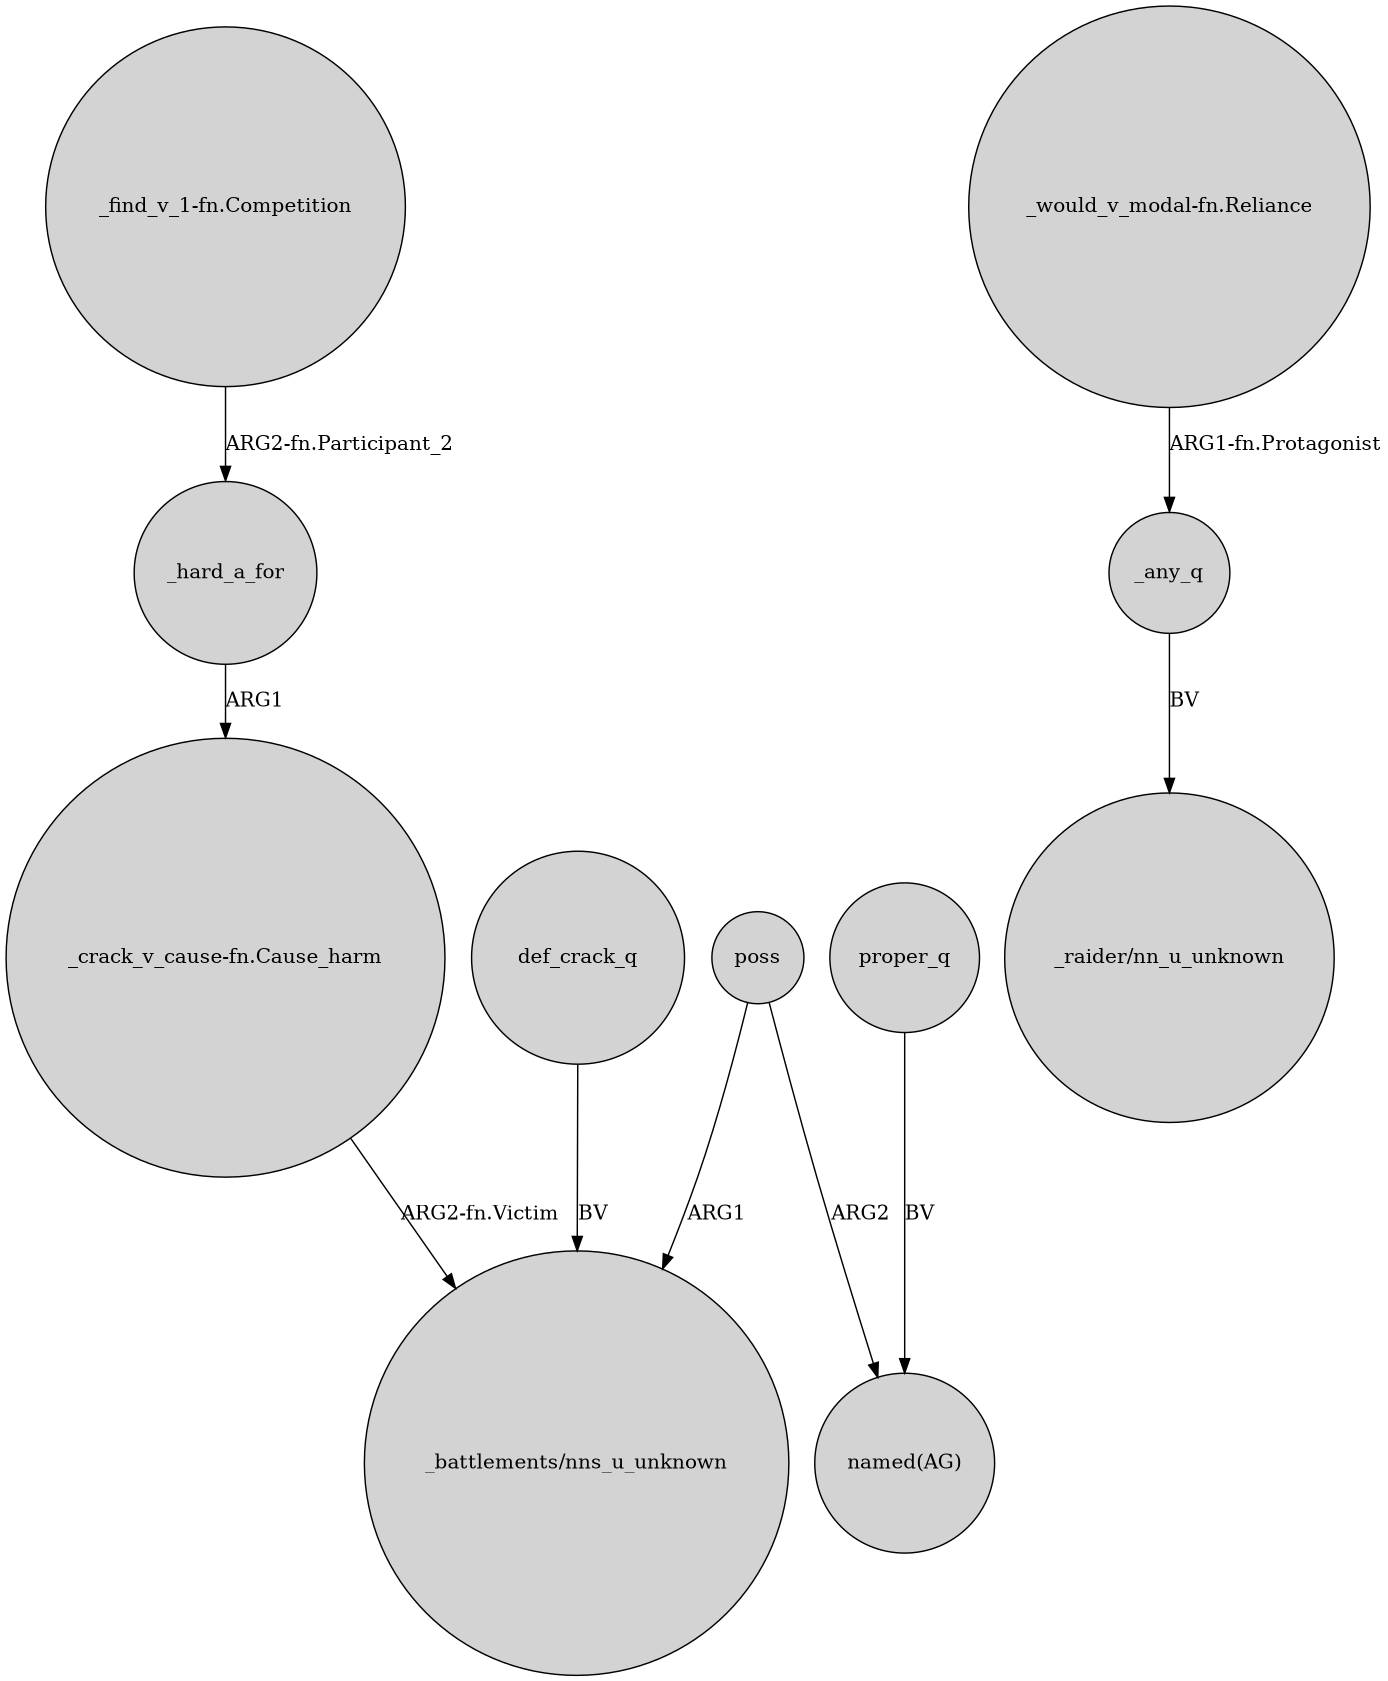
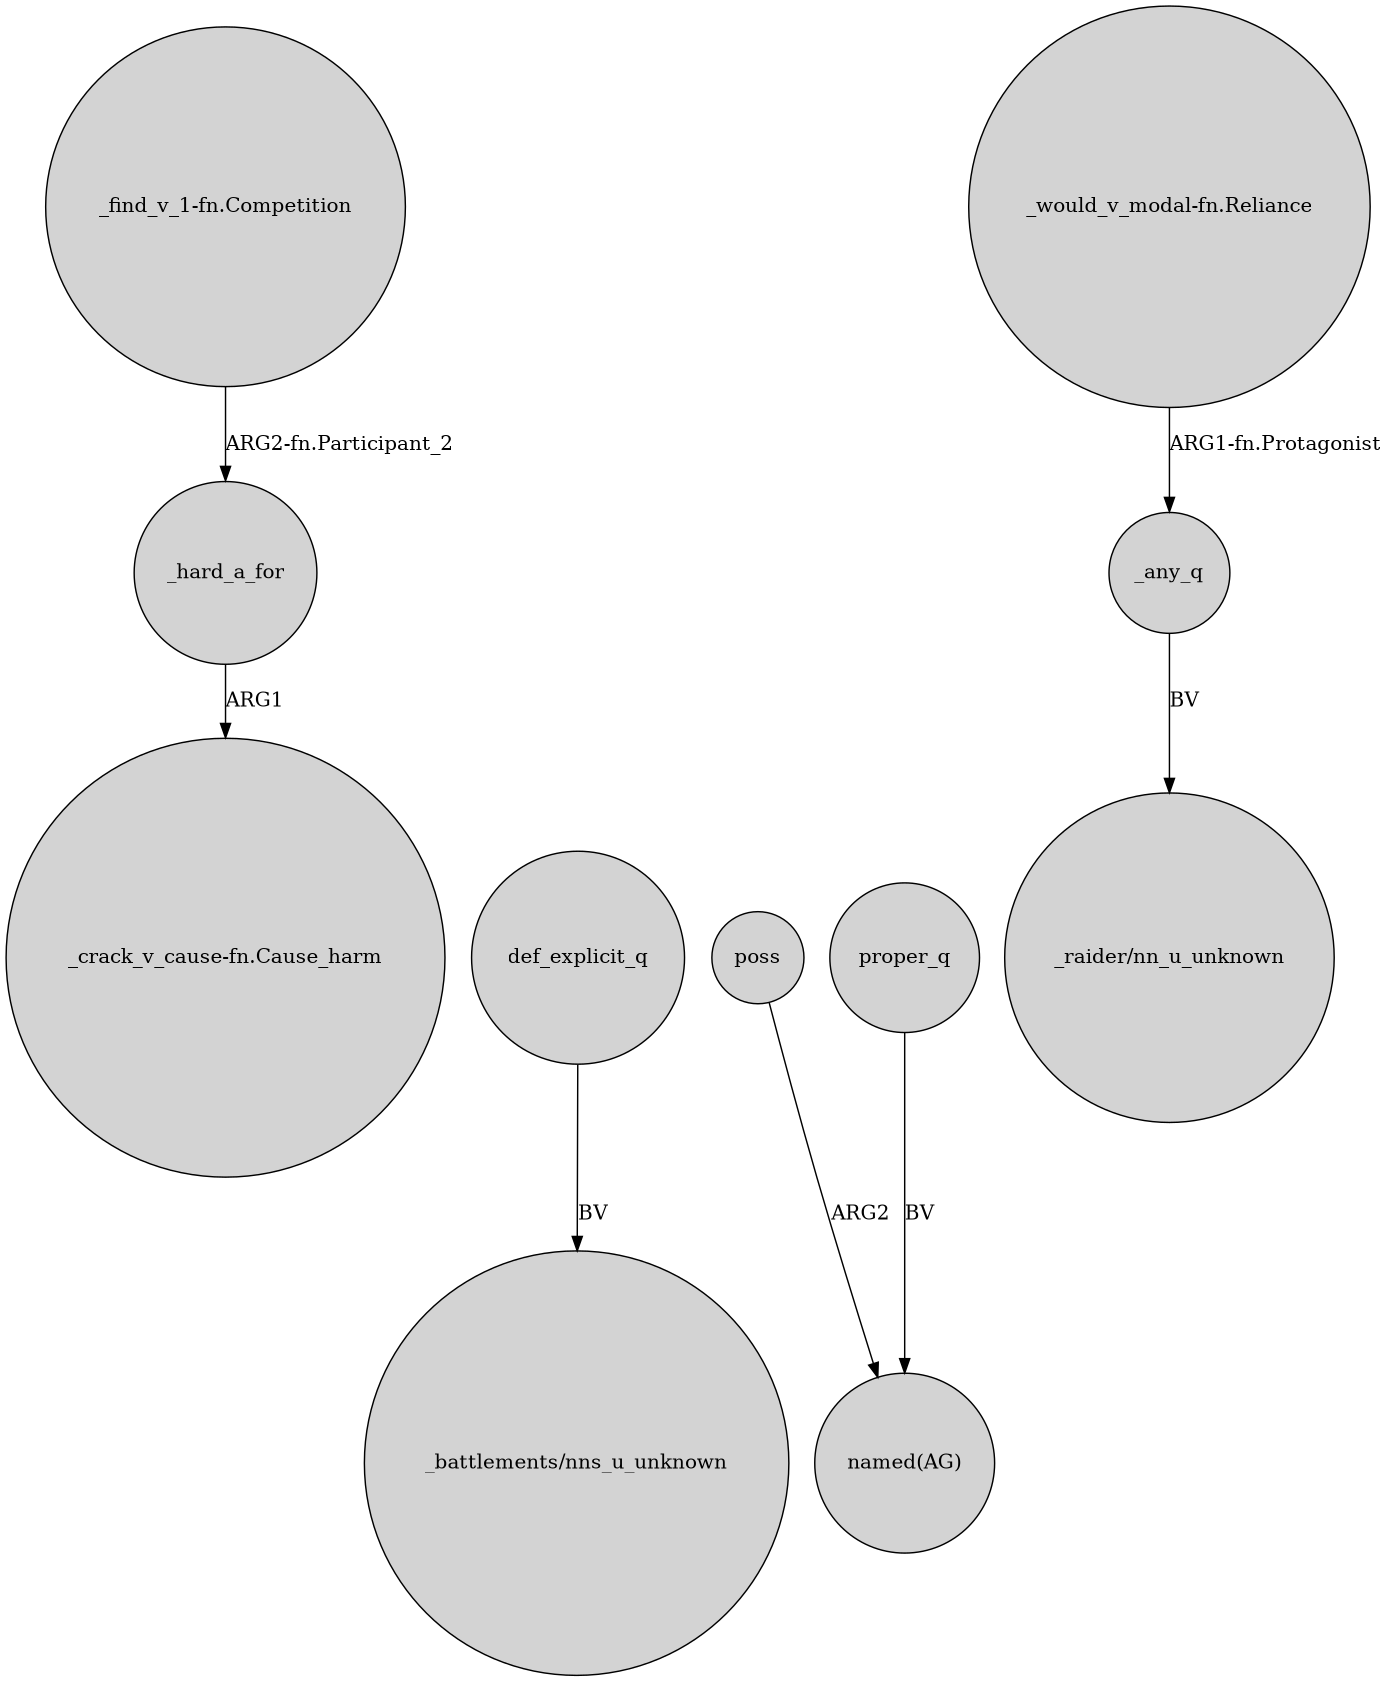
(578, 958) -> (578, 958)
(713, 1131) -> none
(399, 1207) -> none
